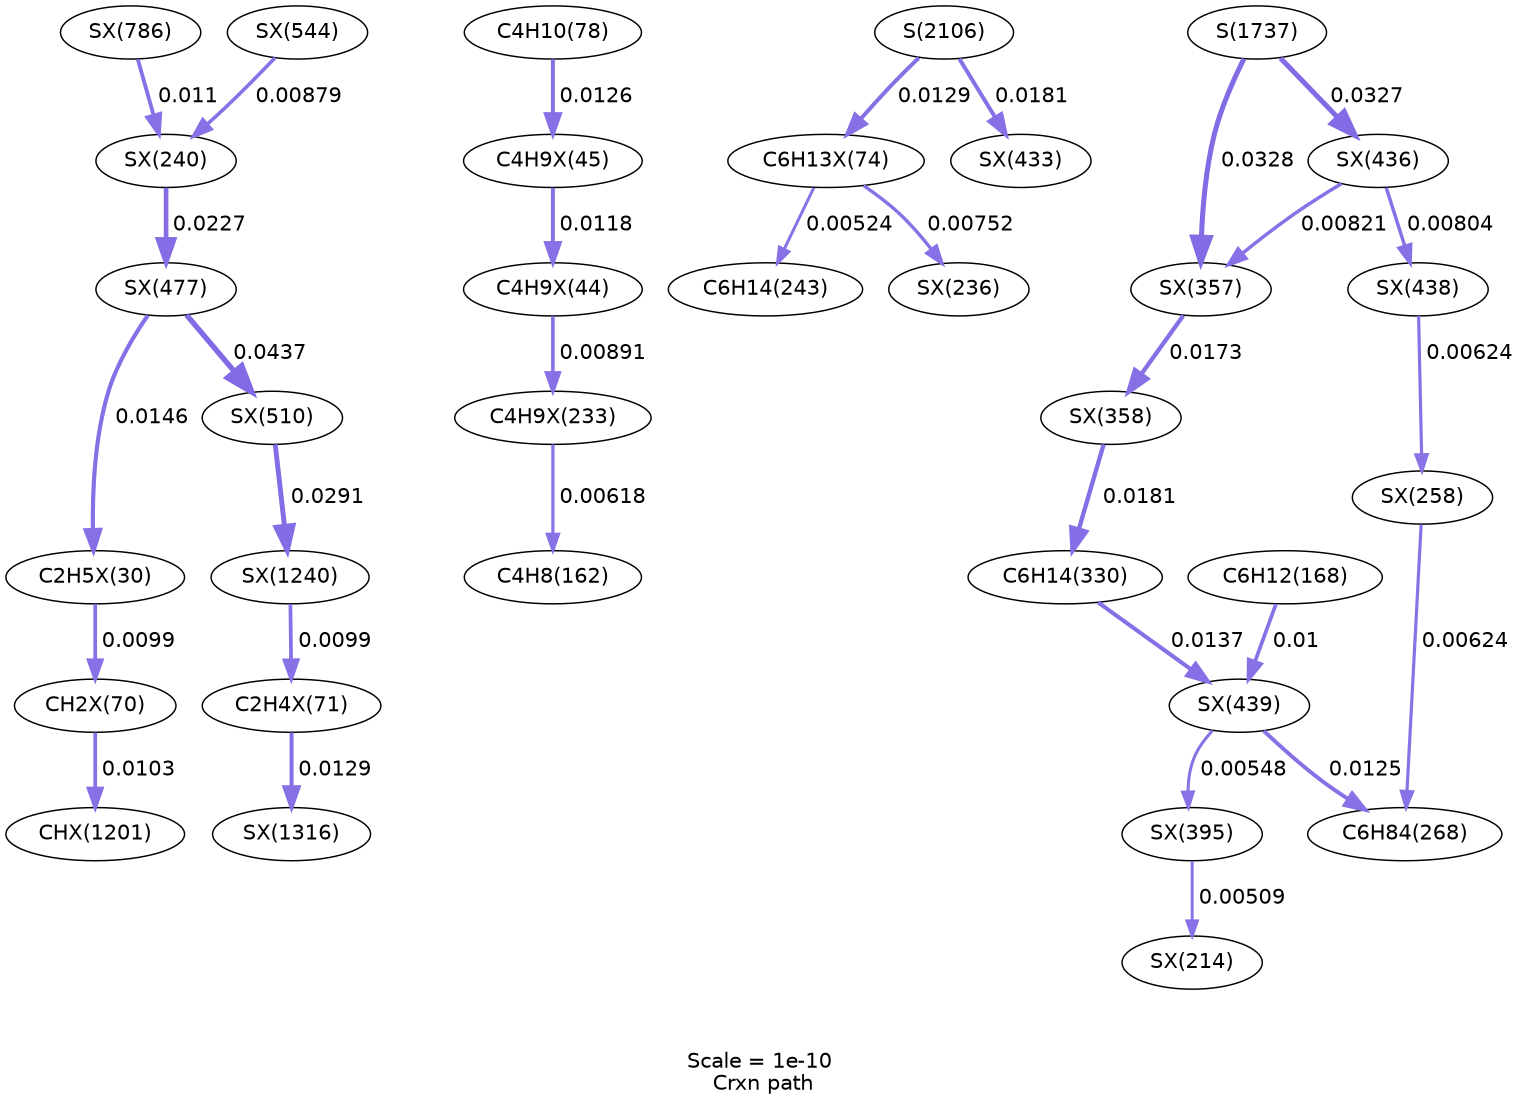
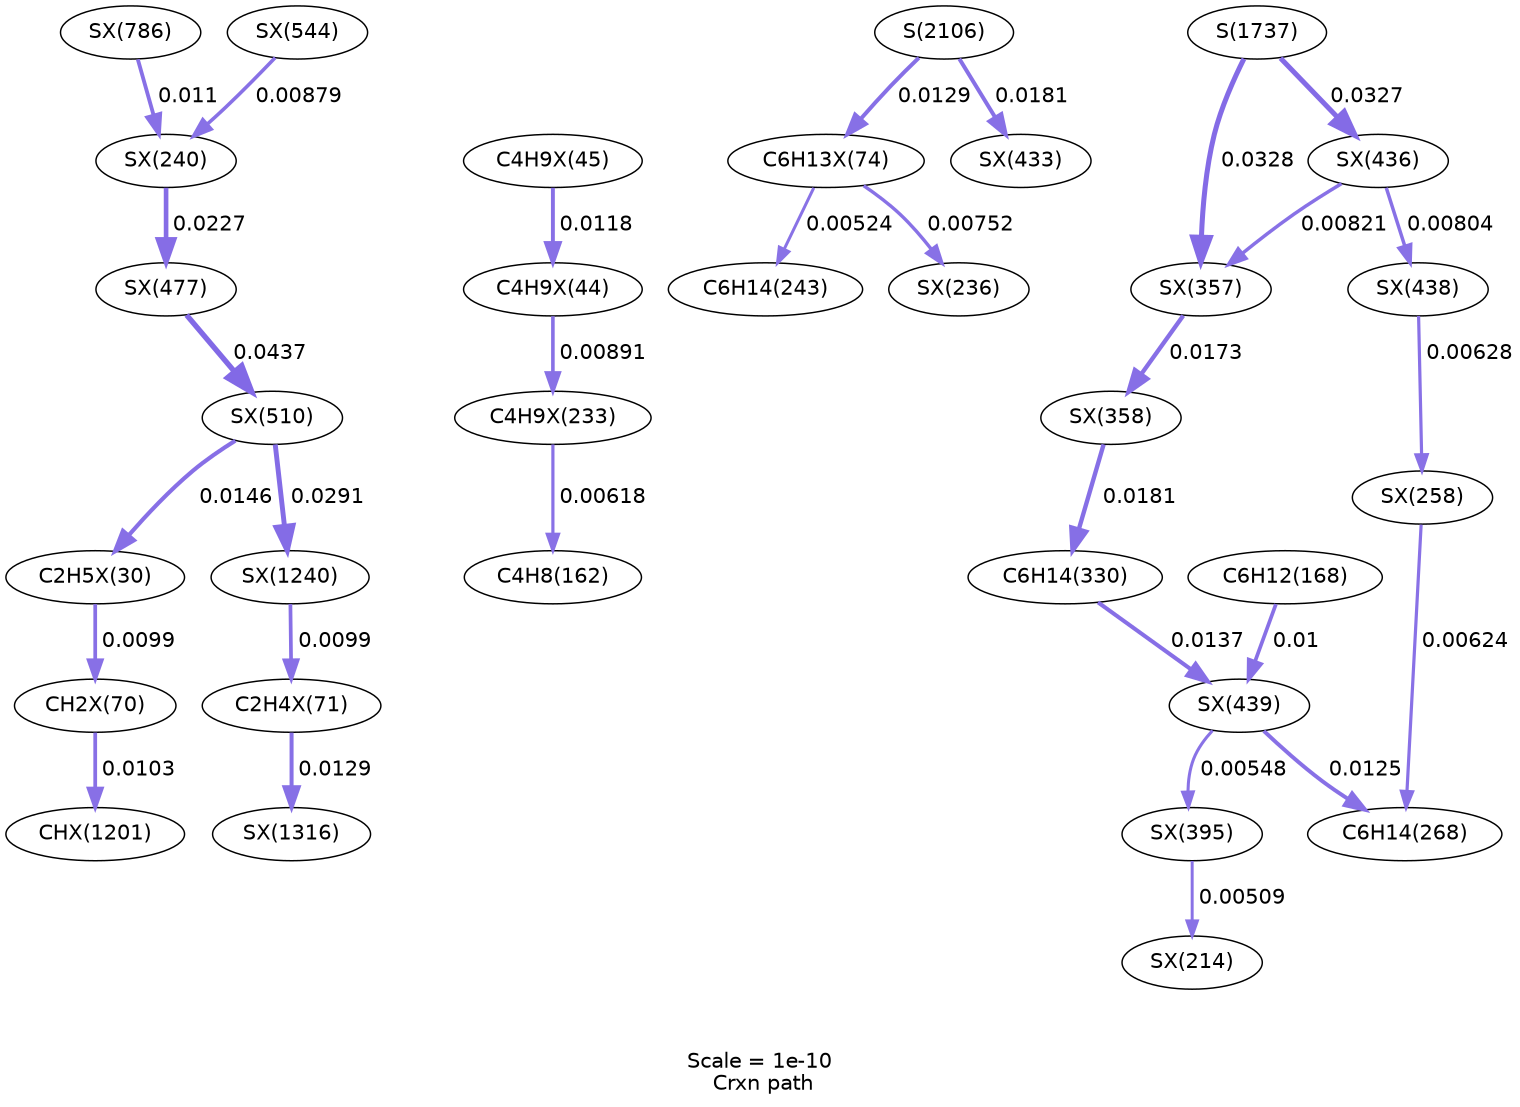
(553, 32) -> none
(1467, 354) -> (1467, 354)
(102, 418) -> (178, 484)
(1405, 834) -> (1405, 834)
